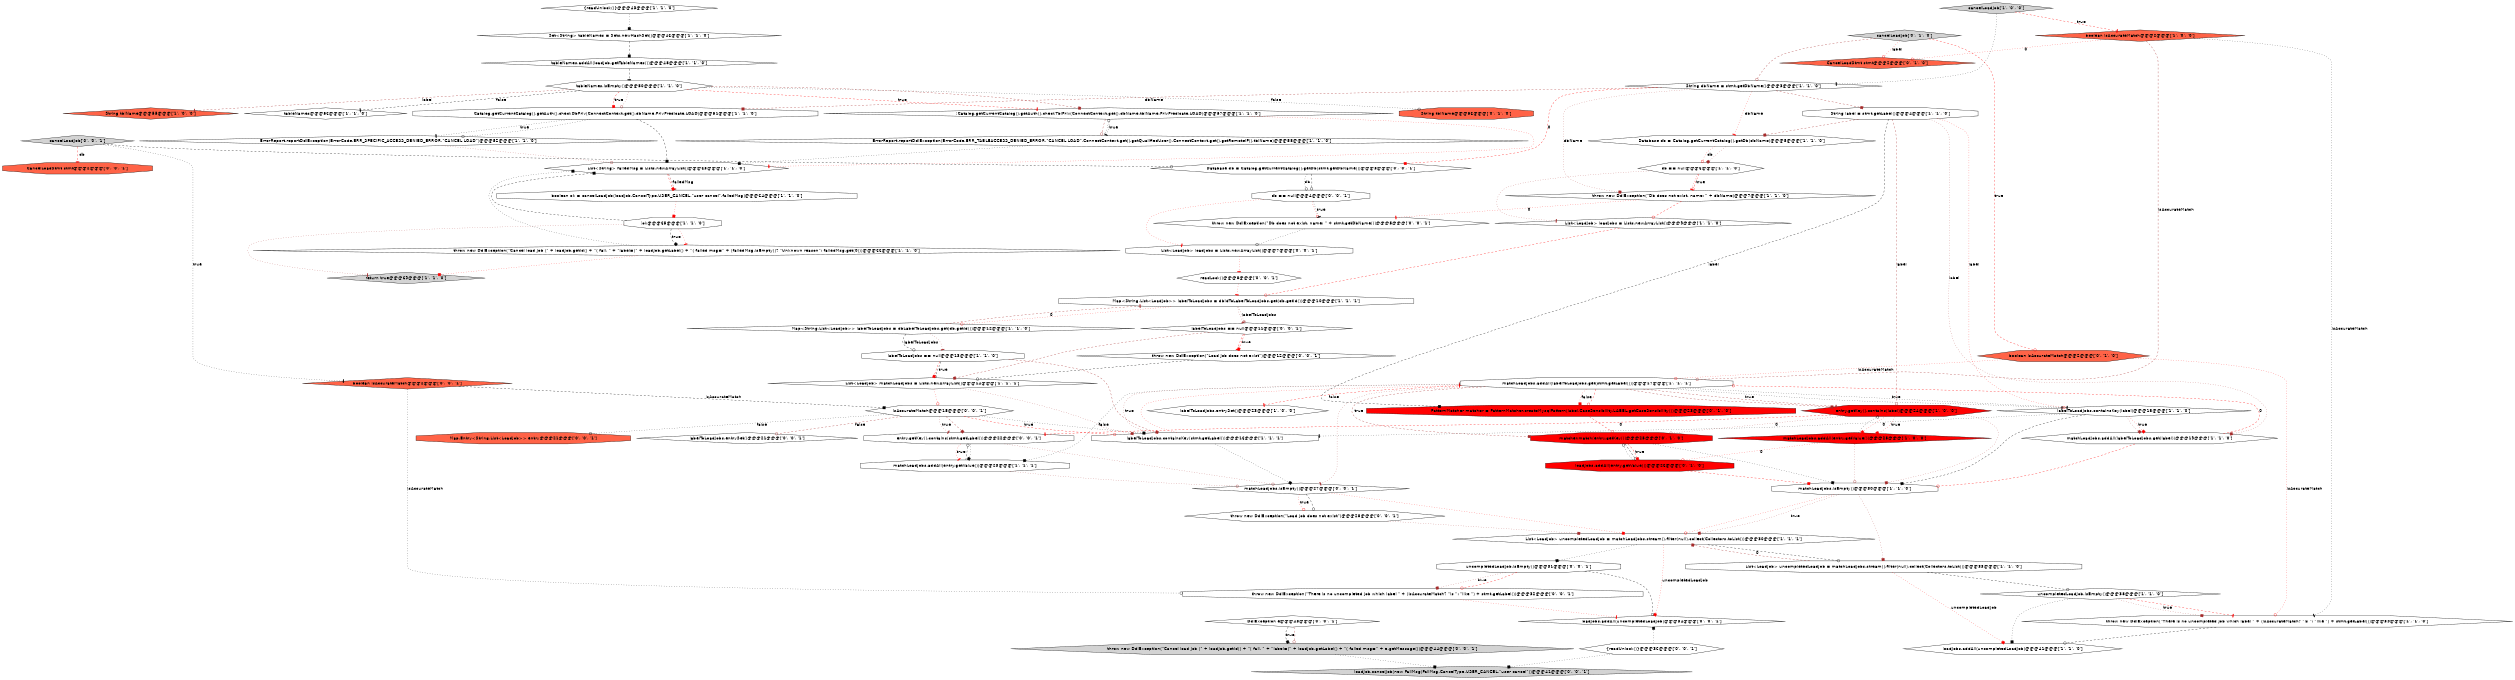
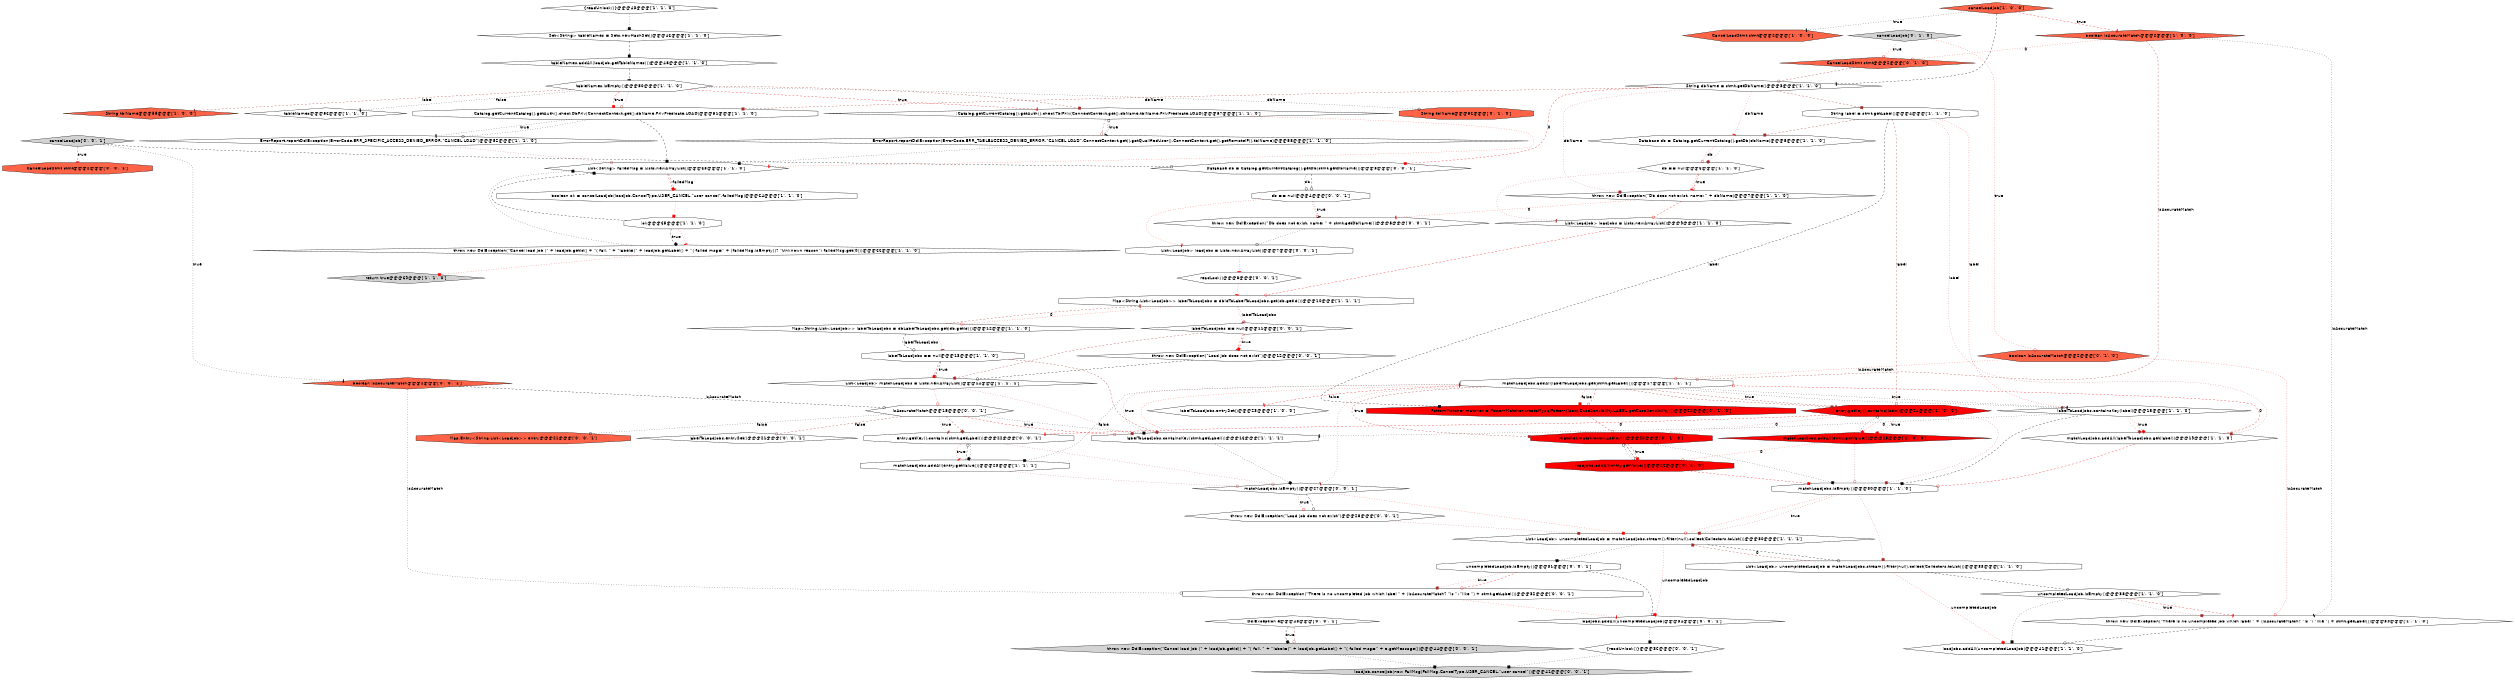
(1996, 8) -> (1996, 8)
none -> (1763, 36)
(1811, 47) -> (1817, 74)
(1897, 49) -> (1897, 49)
(1938, 78) -> (1938, 78)
(471, 100) -> (471, 100)
(1276, 100) -> (1276, 100)
(82, 155) -> (82, 155)
(1994, 187) -> (1994, 187)
(371, 232) -> none
(670, 397) -> (670, 397)
(1654, 637) -> (1650, 633)
